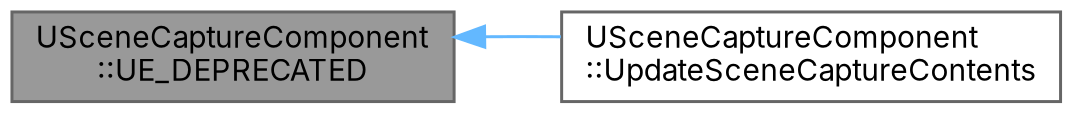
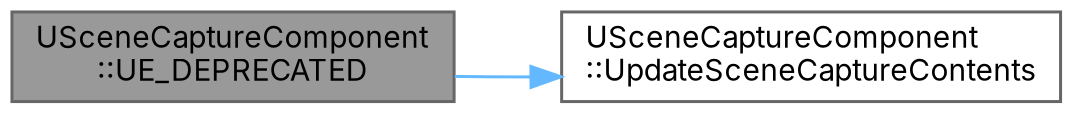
(523, 37) -> (493, 77)
